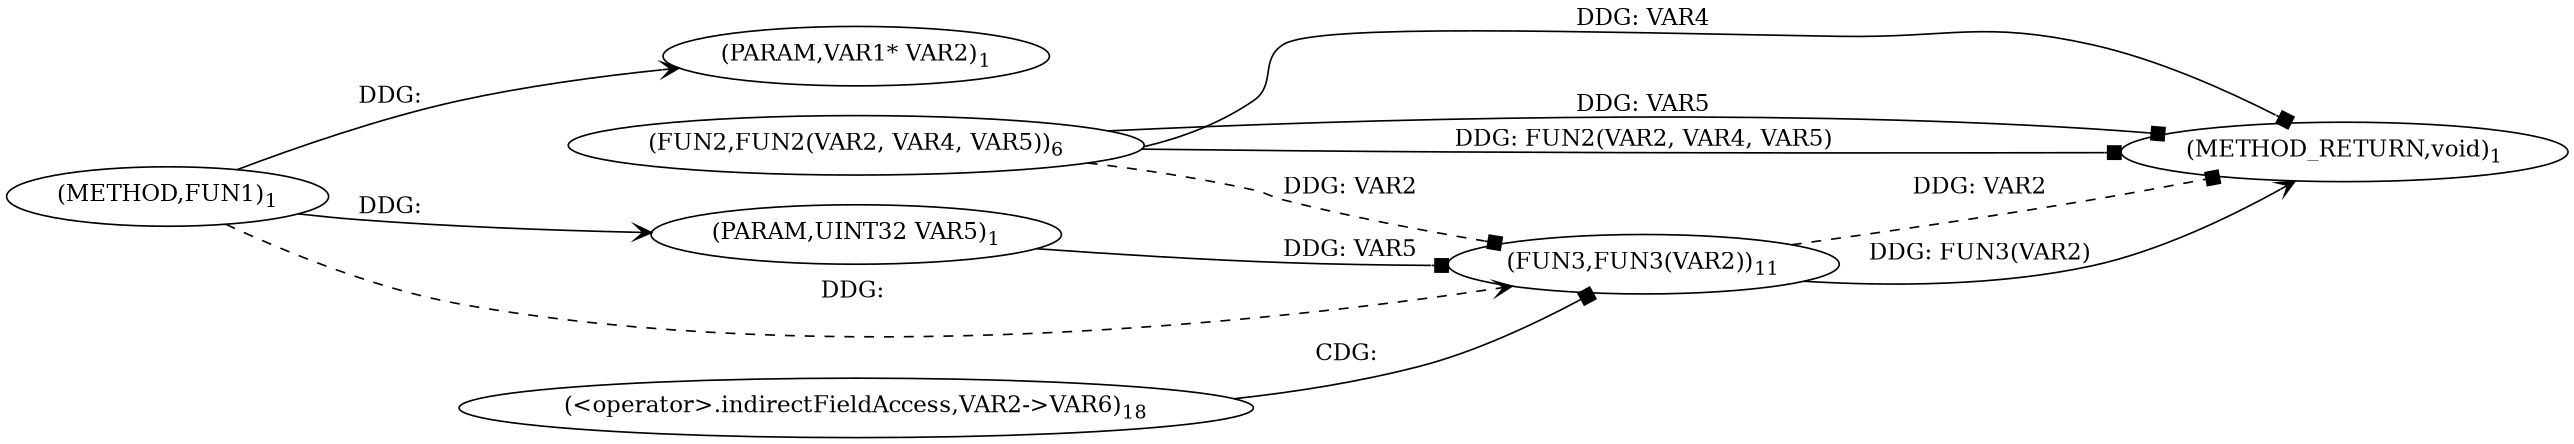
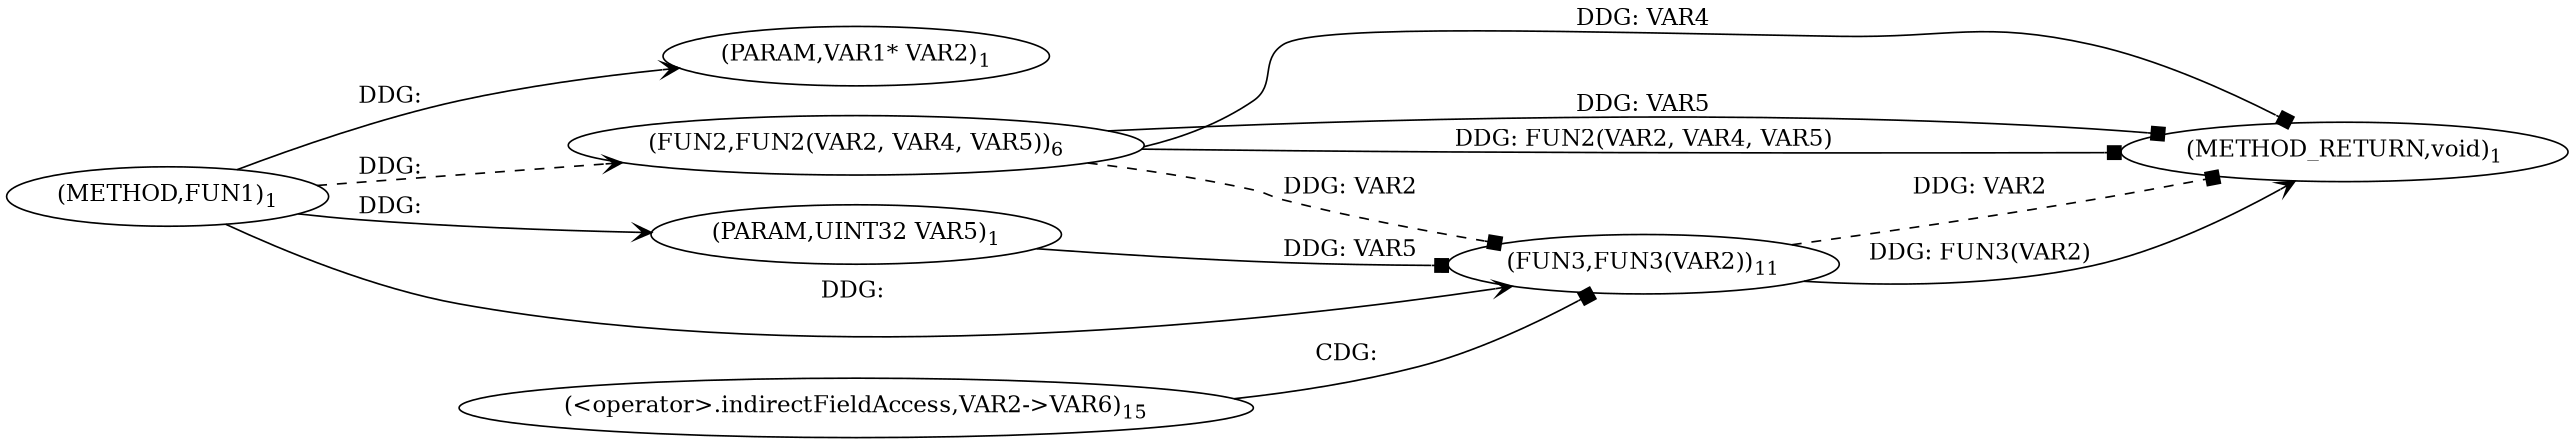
none -> (461, 175)
(854, 336) -> (854, 336)
(1135, 405) -> (1135, 405)
